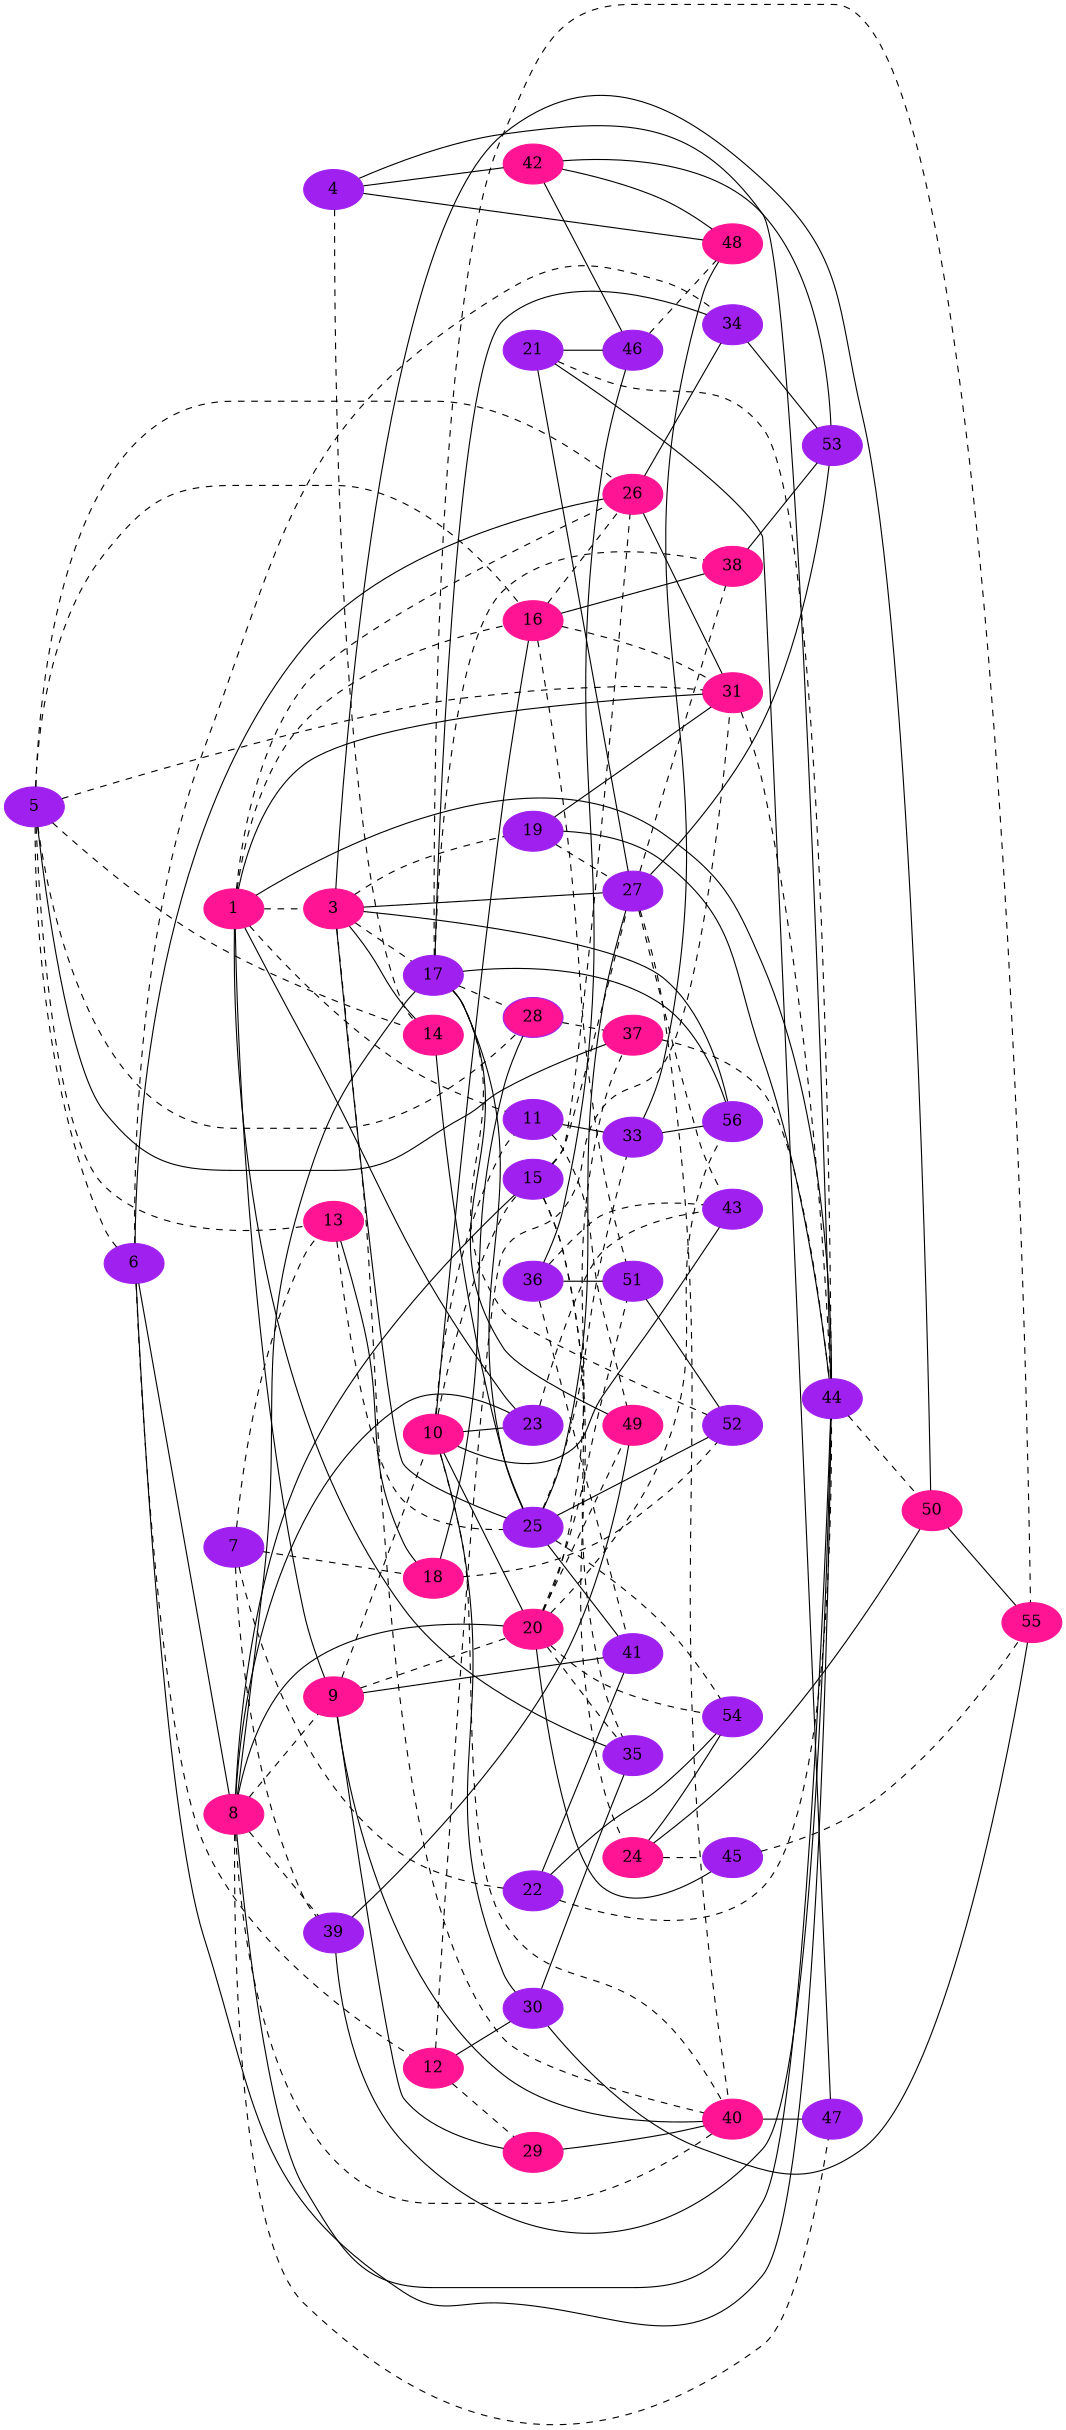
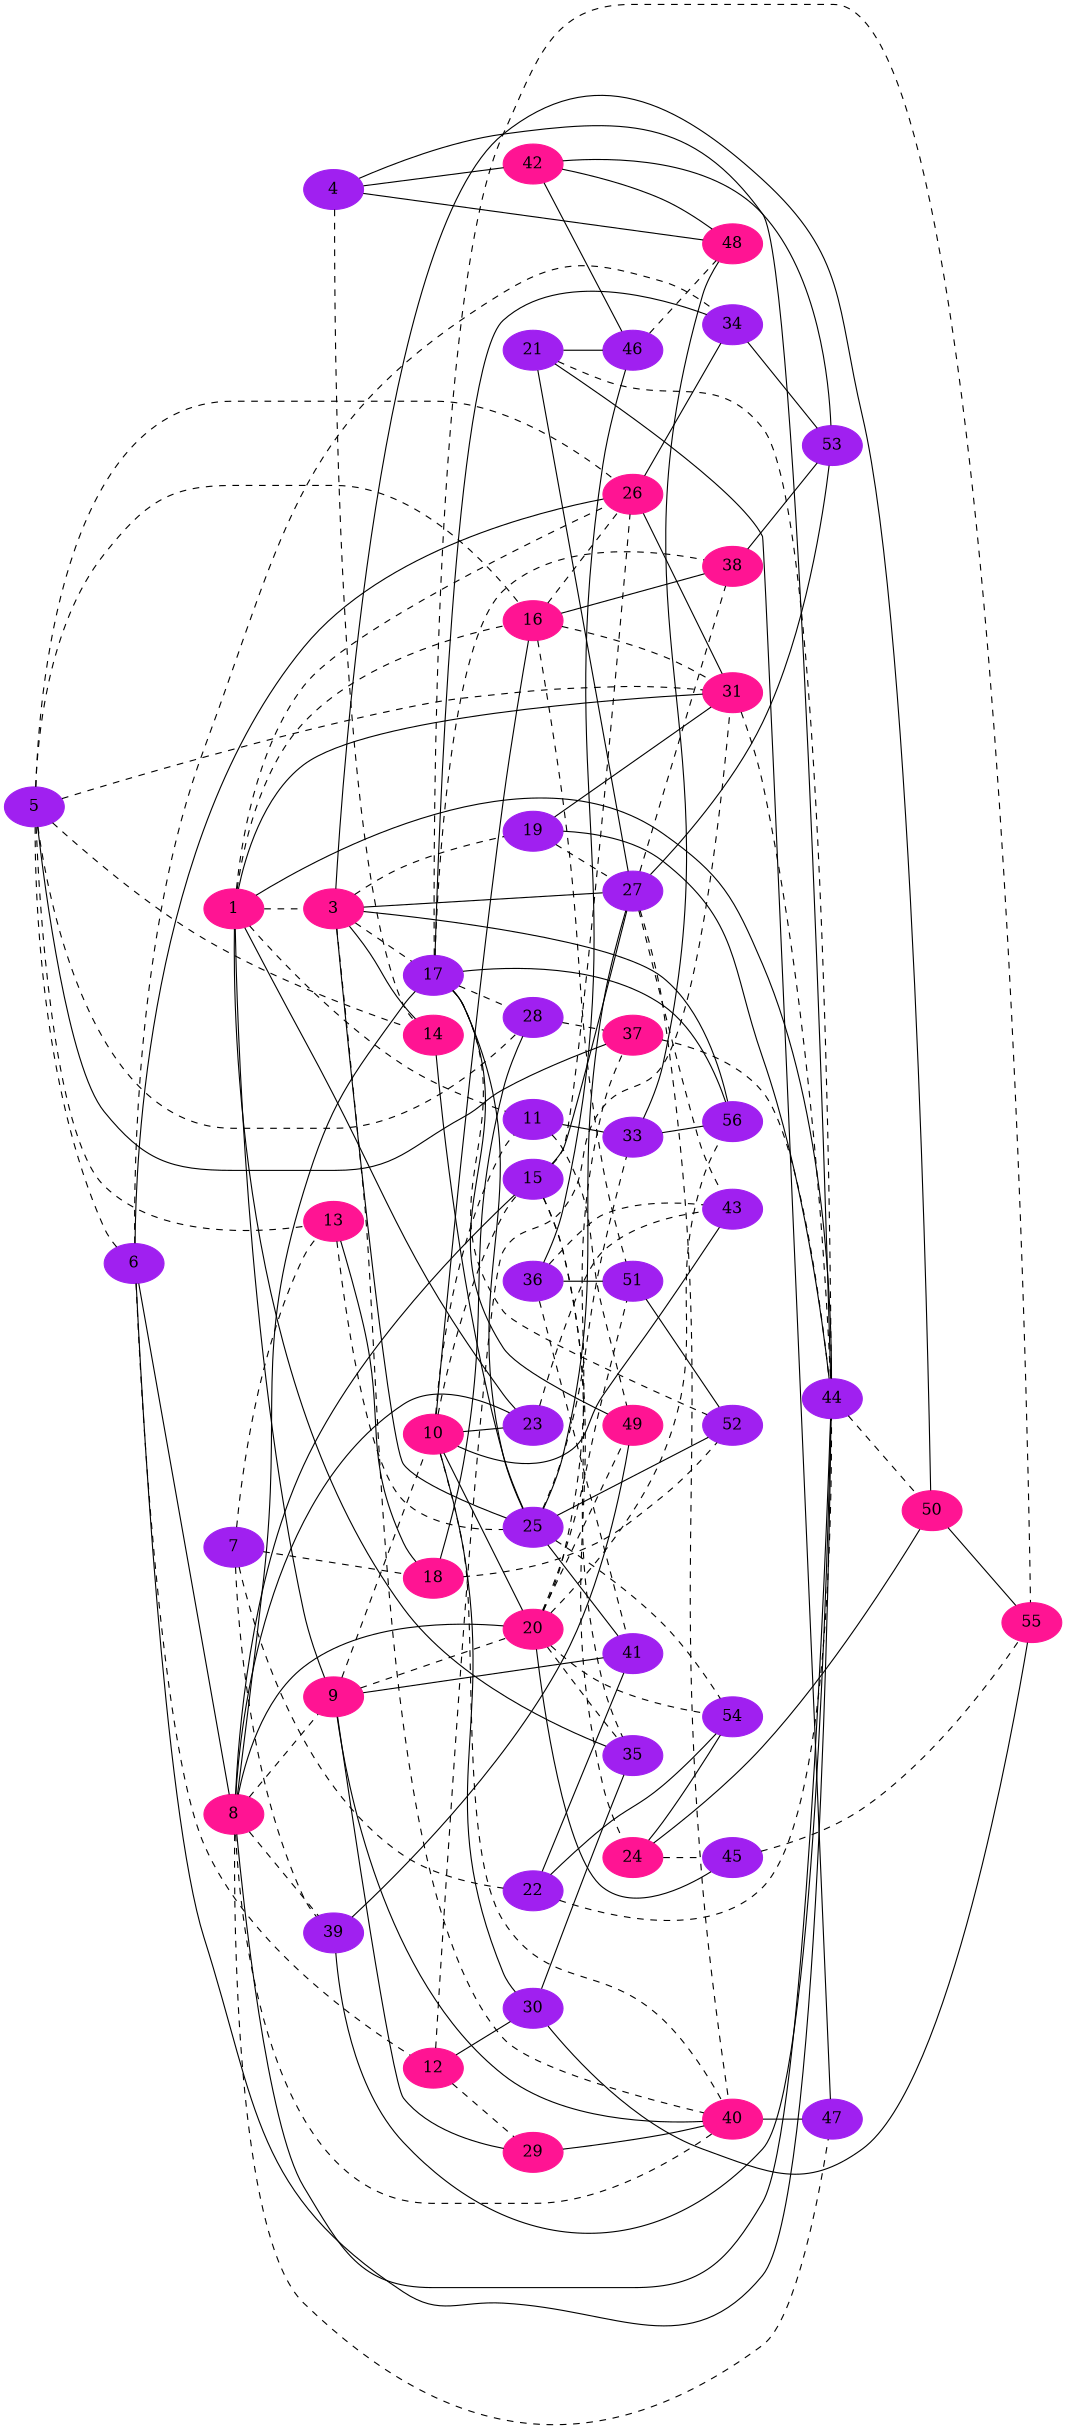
(533, 1017) -> (533, 1017)
(594, 1039) -> (594, 1039)
